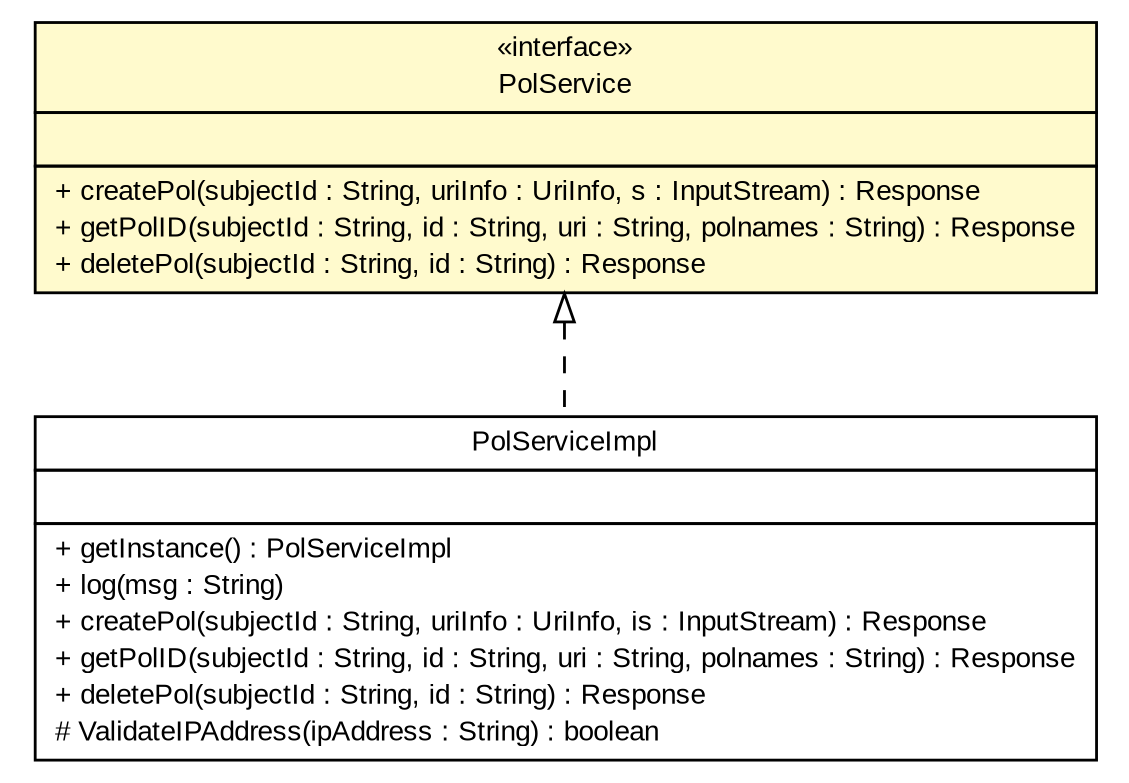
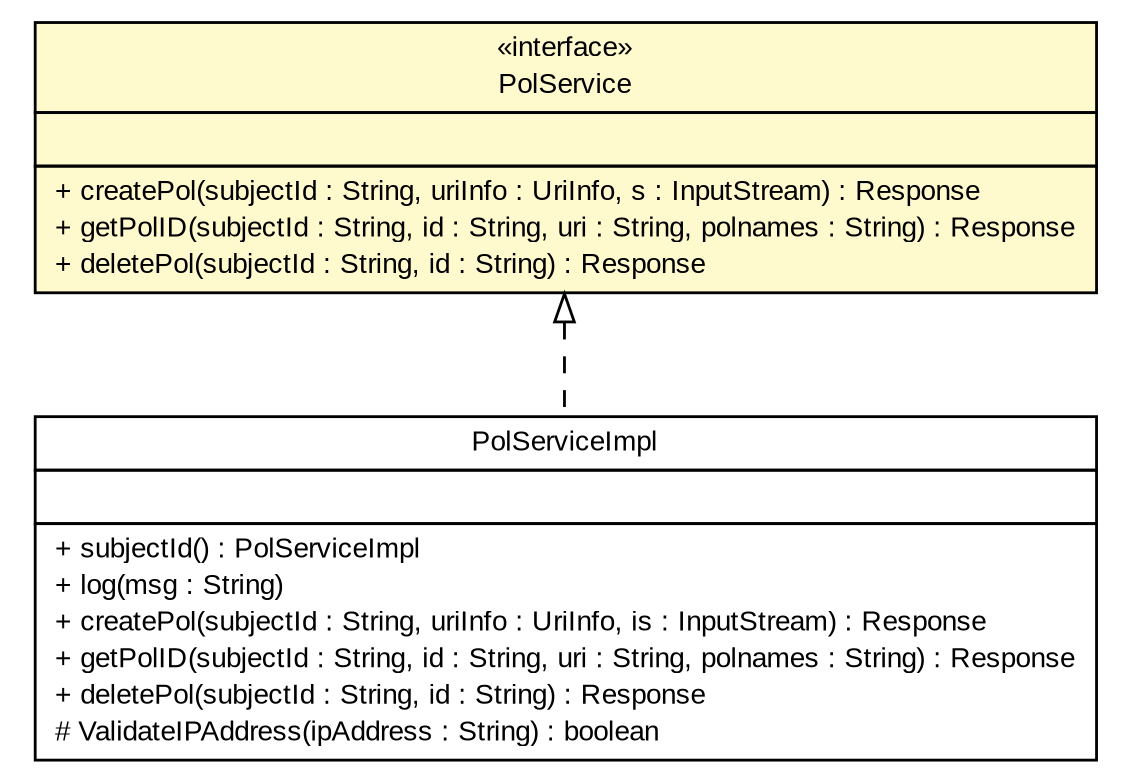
(255, 549) -> (238, 549)
